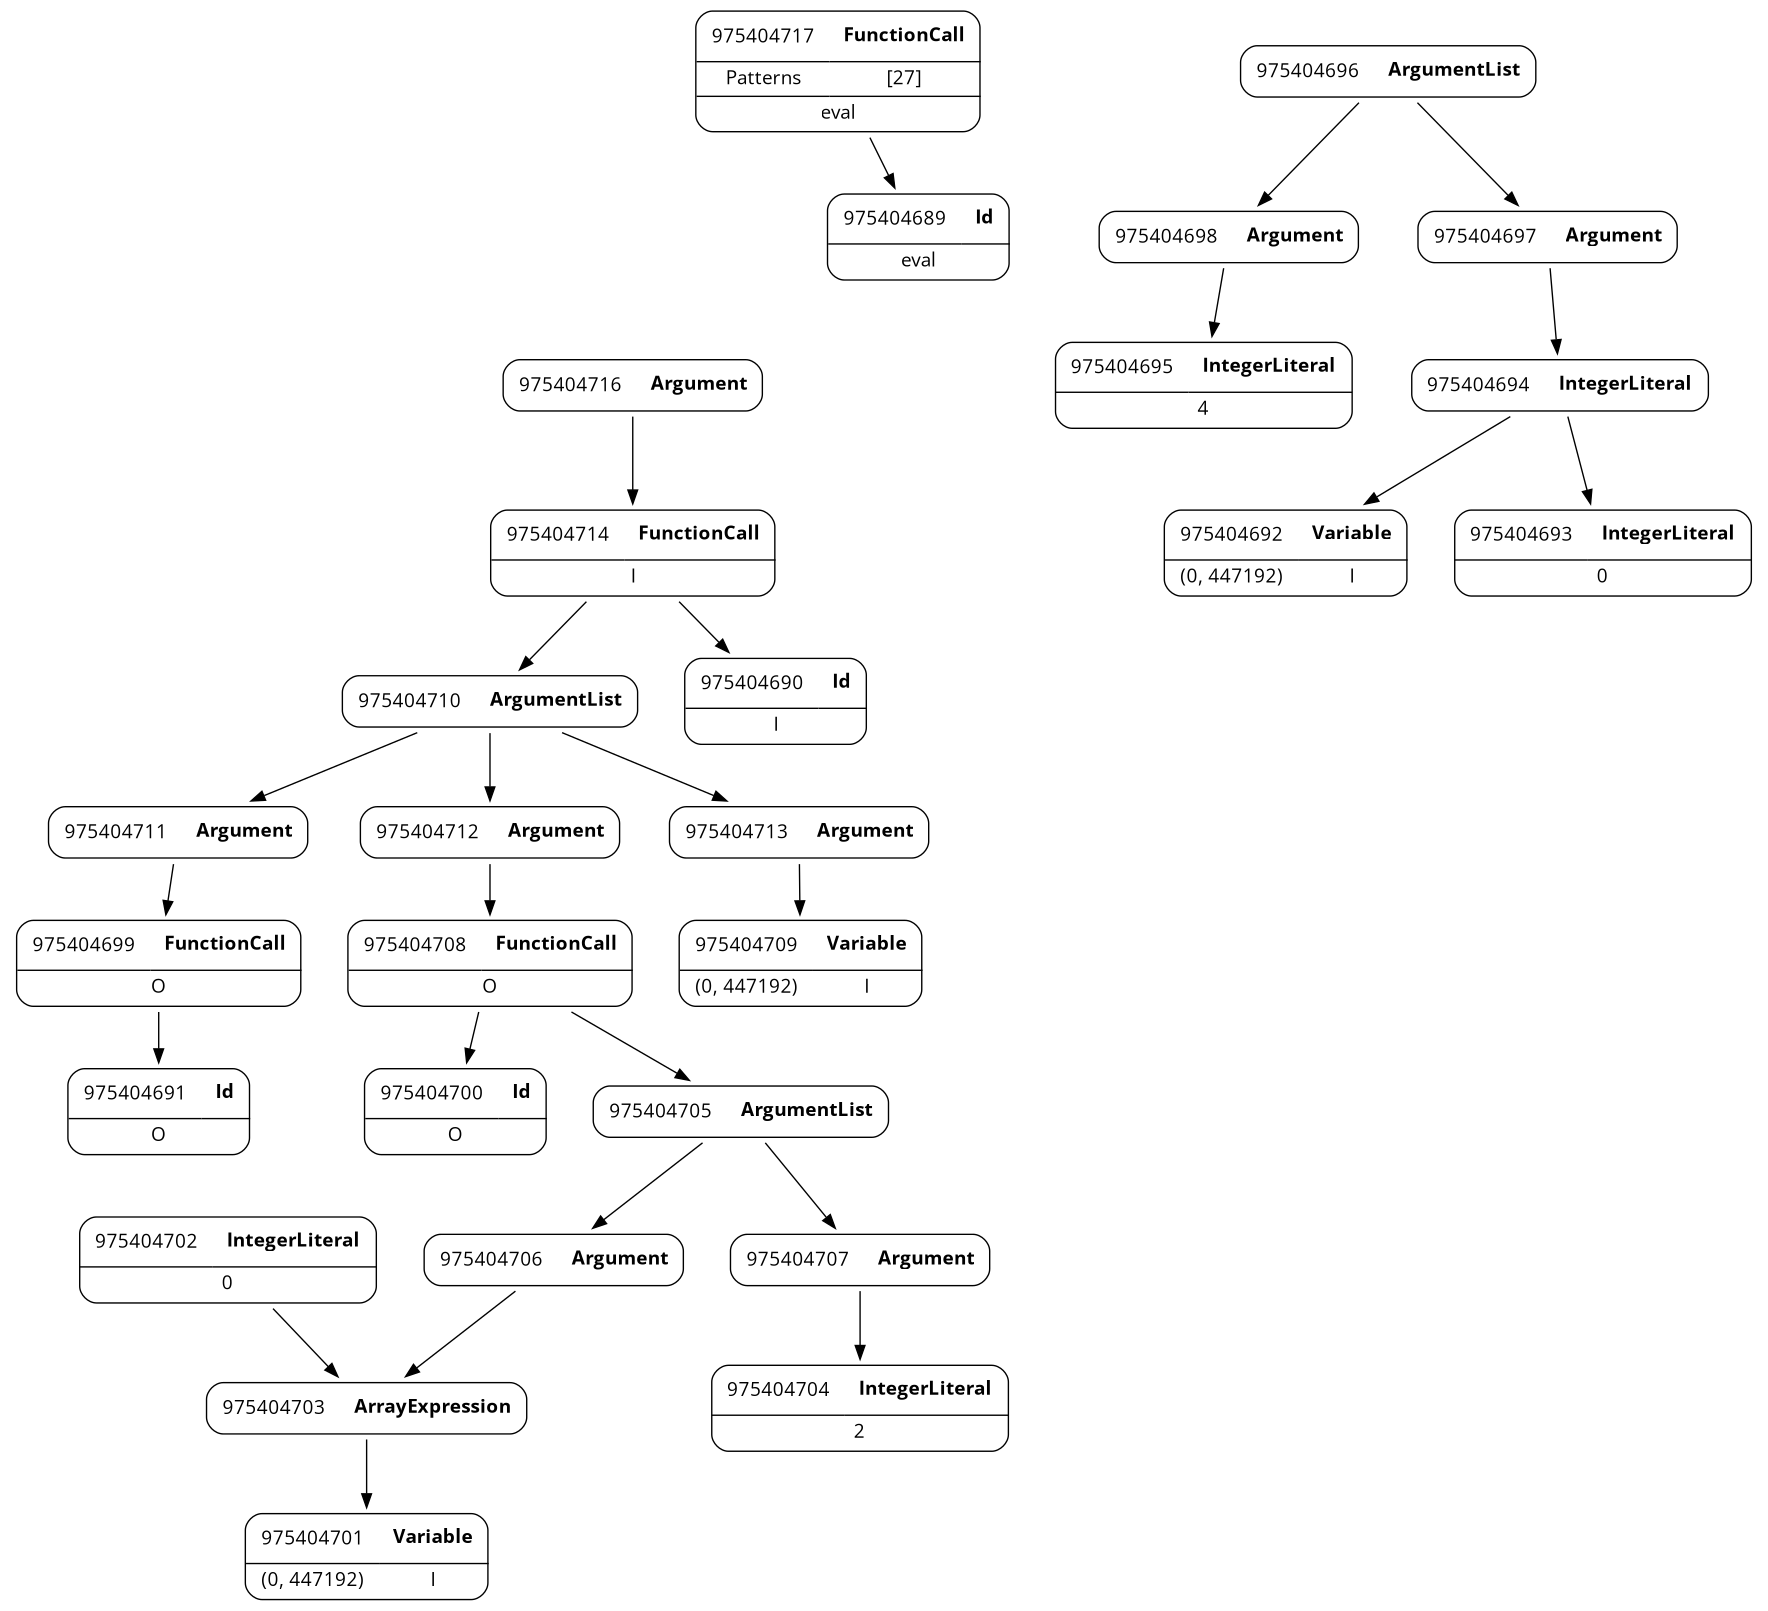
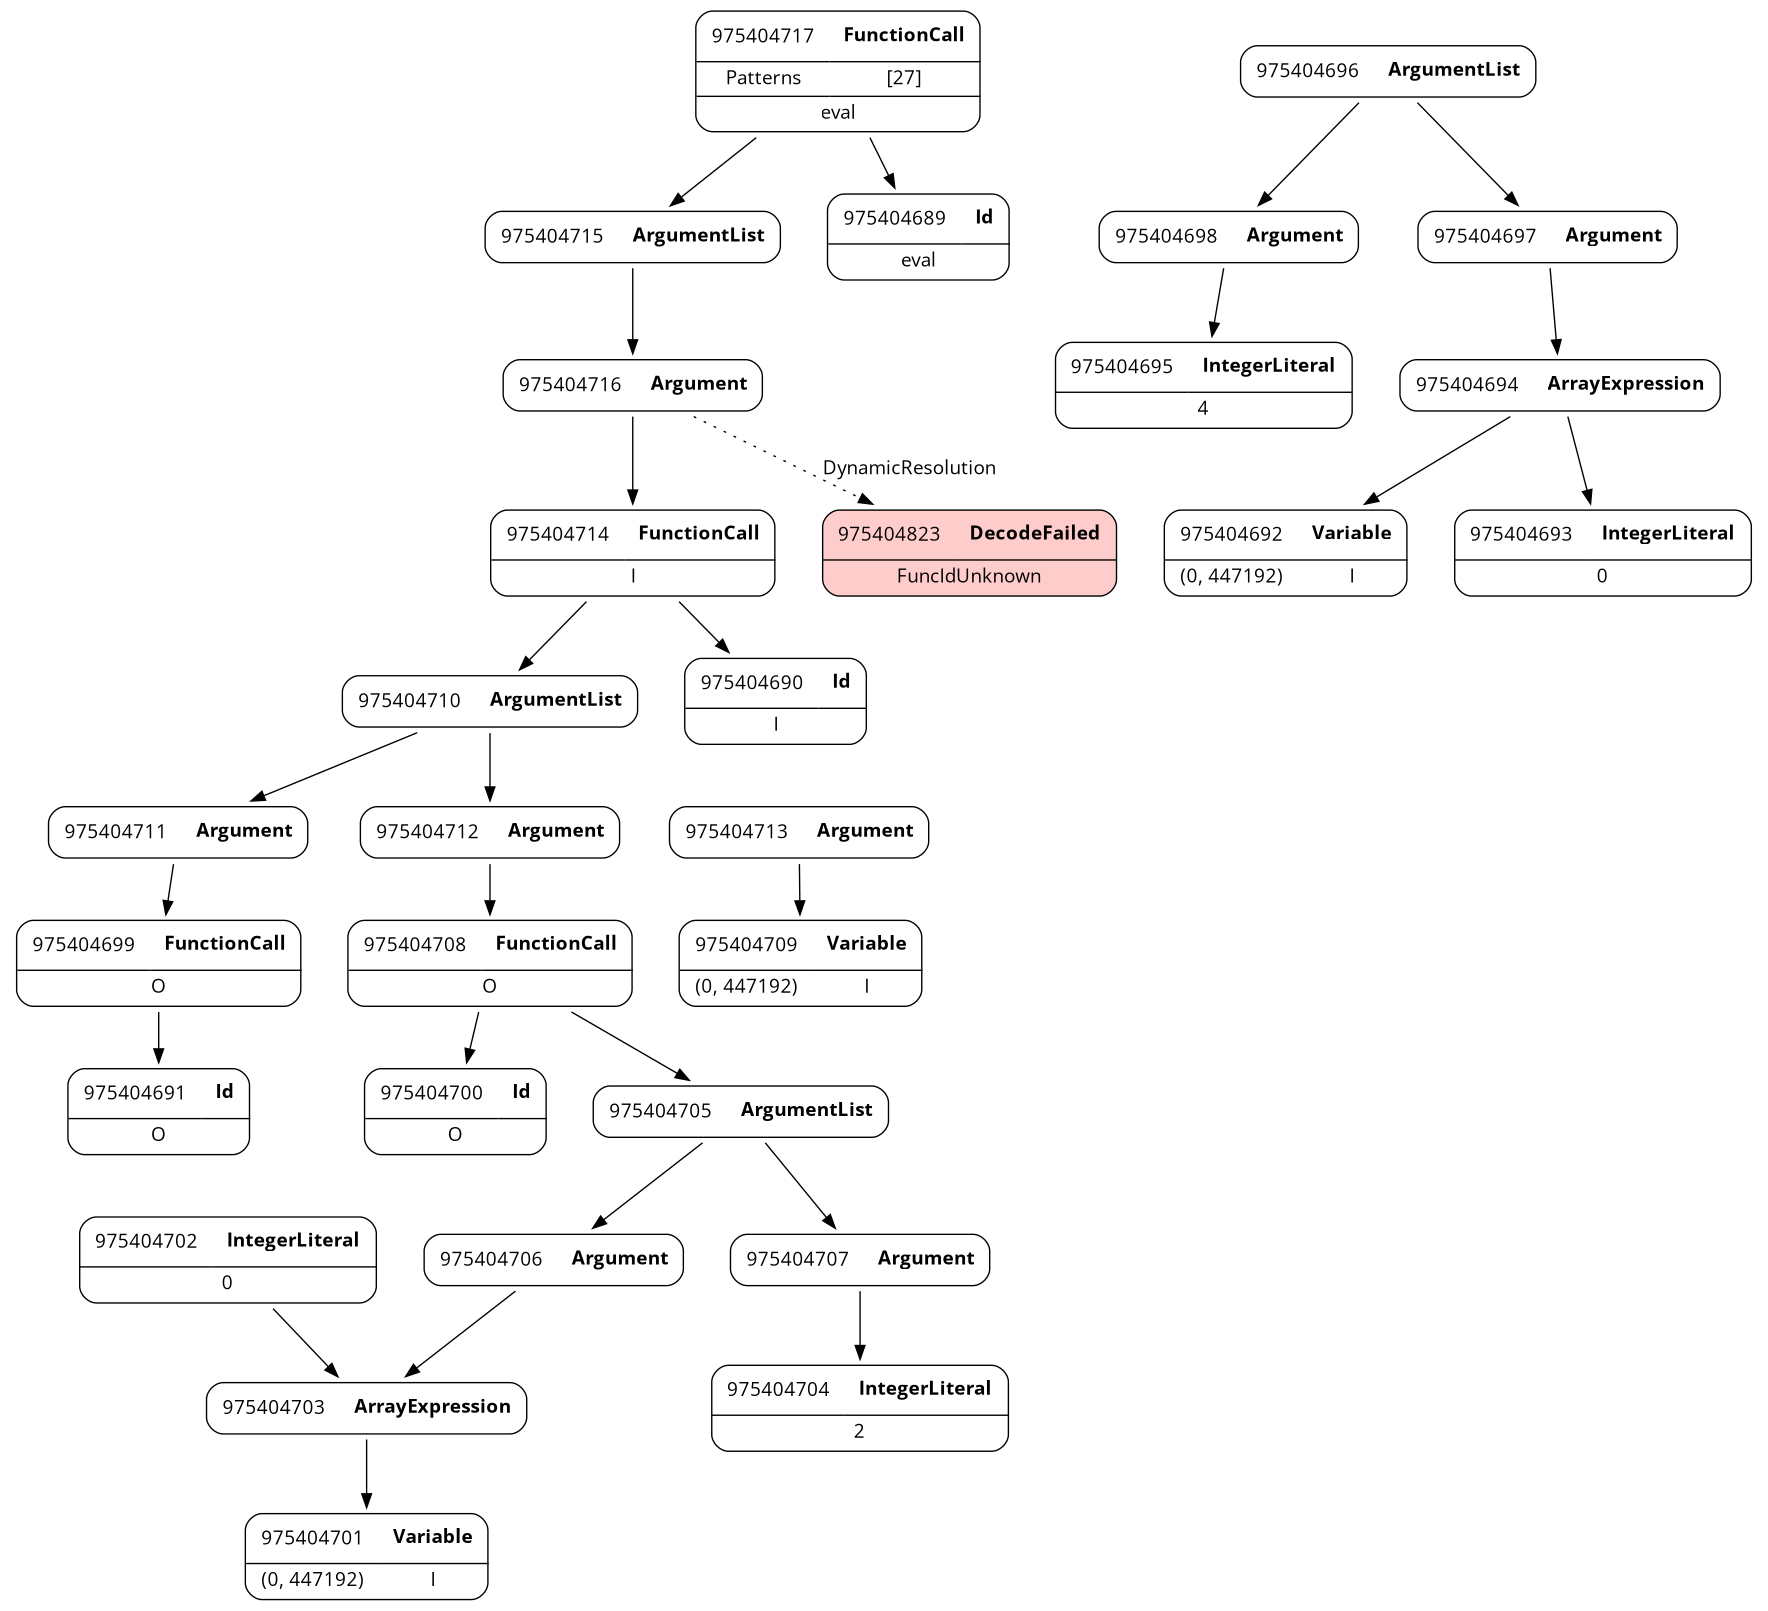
none -> (633, 237)
(1626, 384) -> (1627, 384)
none -> (970, 553)
(638, 764) -> none
